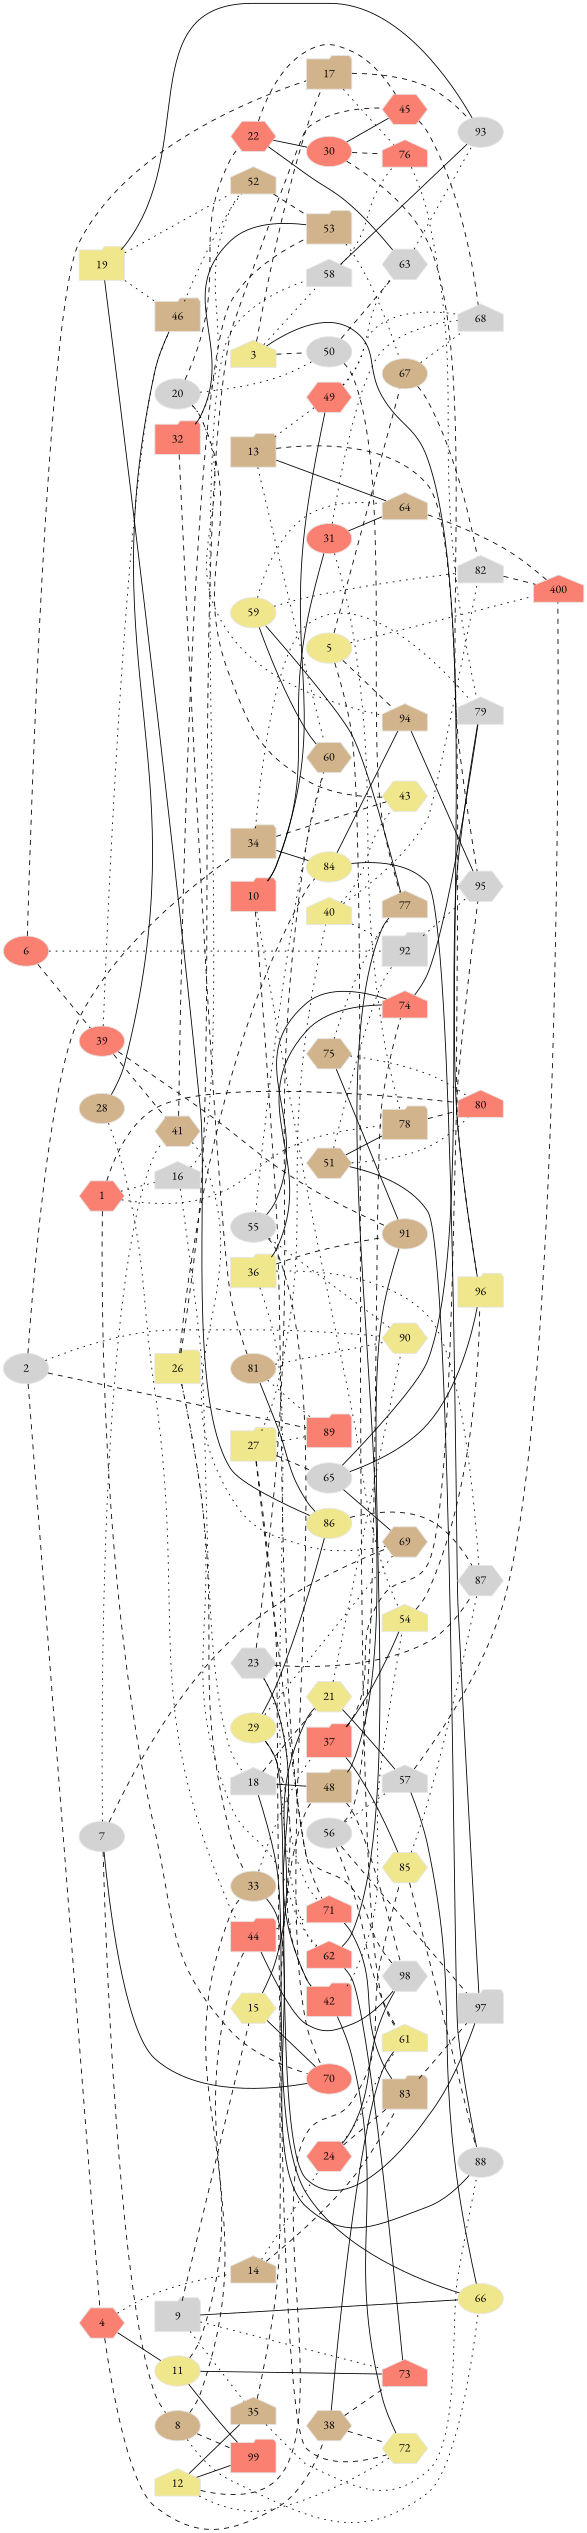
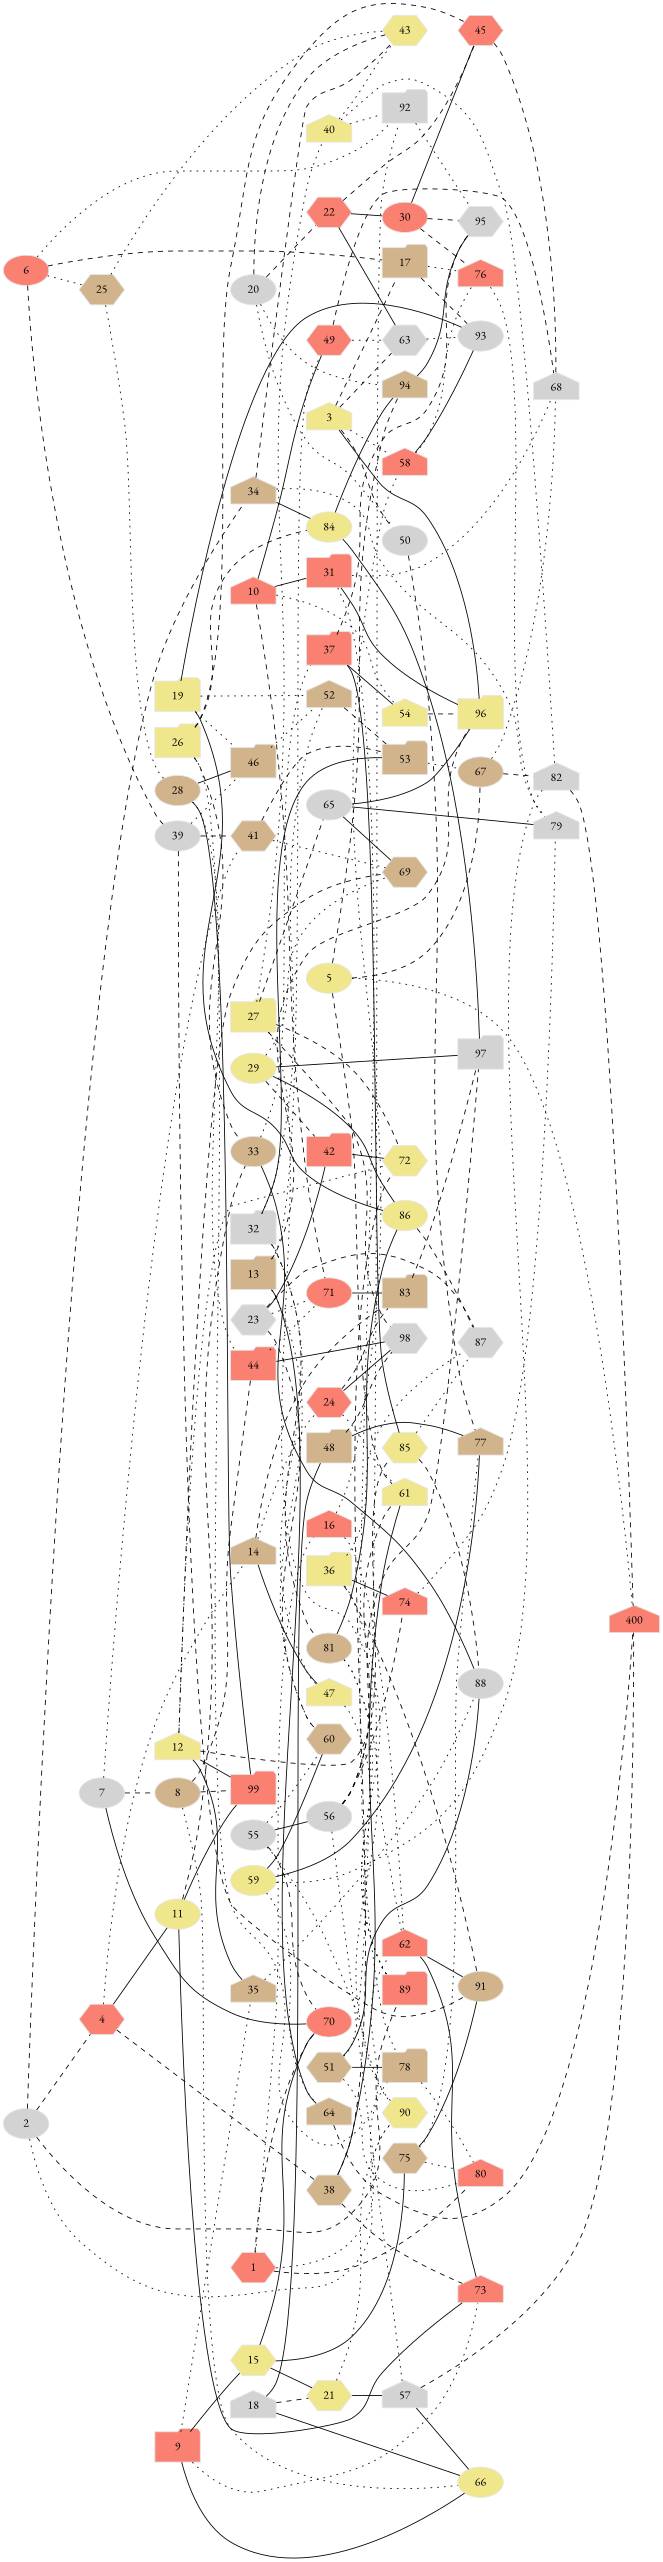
(329, 274) -> (405, 463)
none -> (102, 290)
(367, 308) -> (368, 377)
(380, 325) -> (475, 192)
(178, 439) -> (253, 1229)
(369, 522) -> (386, 659)
(329, 539) -> (329, 573)
(253, 843) -> (253, 492)
(450, 890) -> (538, 1231)
(253, 896) -> (253, 592)
(102, 1041) -> (178, 836)
(277, 1073) -> (291, 1826)
(443, 1115) -> (447, 2117)
(178, 1177) -> (329, 1525)
none -> (227, 1287)
(206, 1482) -> (388, 1731)
(225, 1647) -> (201, 1260)
none -> (329, 1694)
(377, 1838) -> none
(329, 1911) -> (329, 1293)
(280, 2100) -> none
(212, 2176) -> (213, 2403)
none -> (379, 2298)
(178, 2316) -> (178, 2447)
